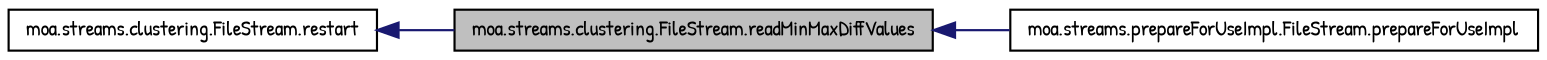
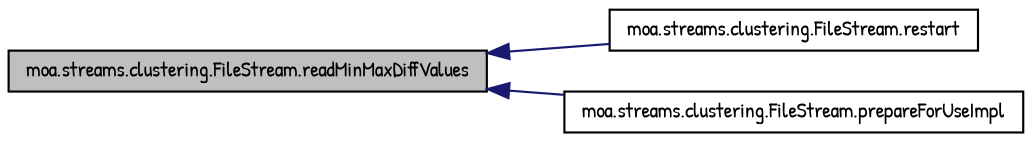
(427, 30) -> (560, 48)
(1274, 30) -> (794, 112)
